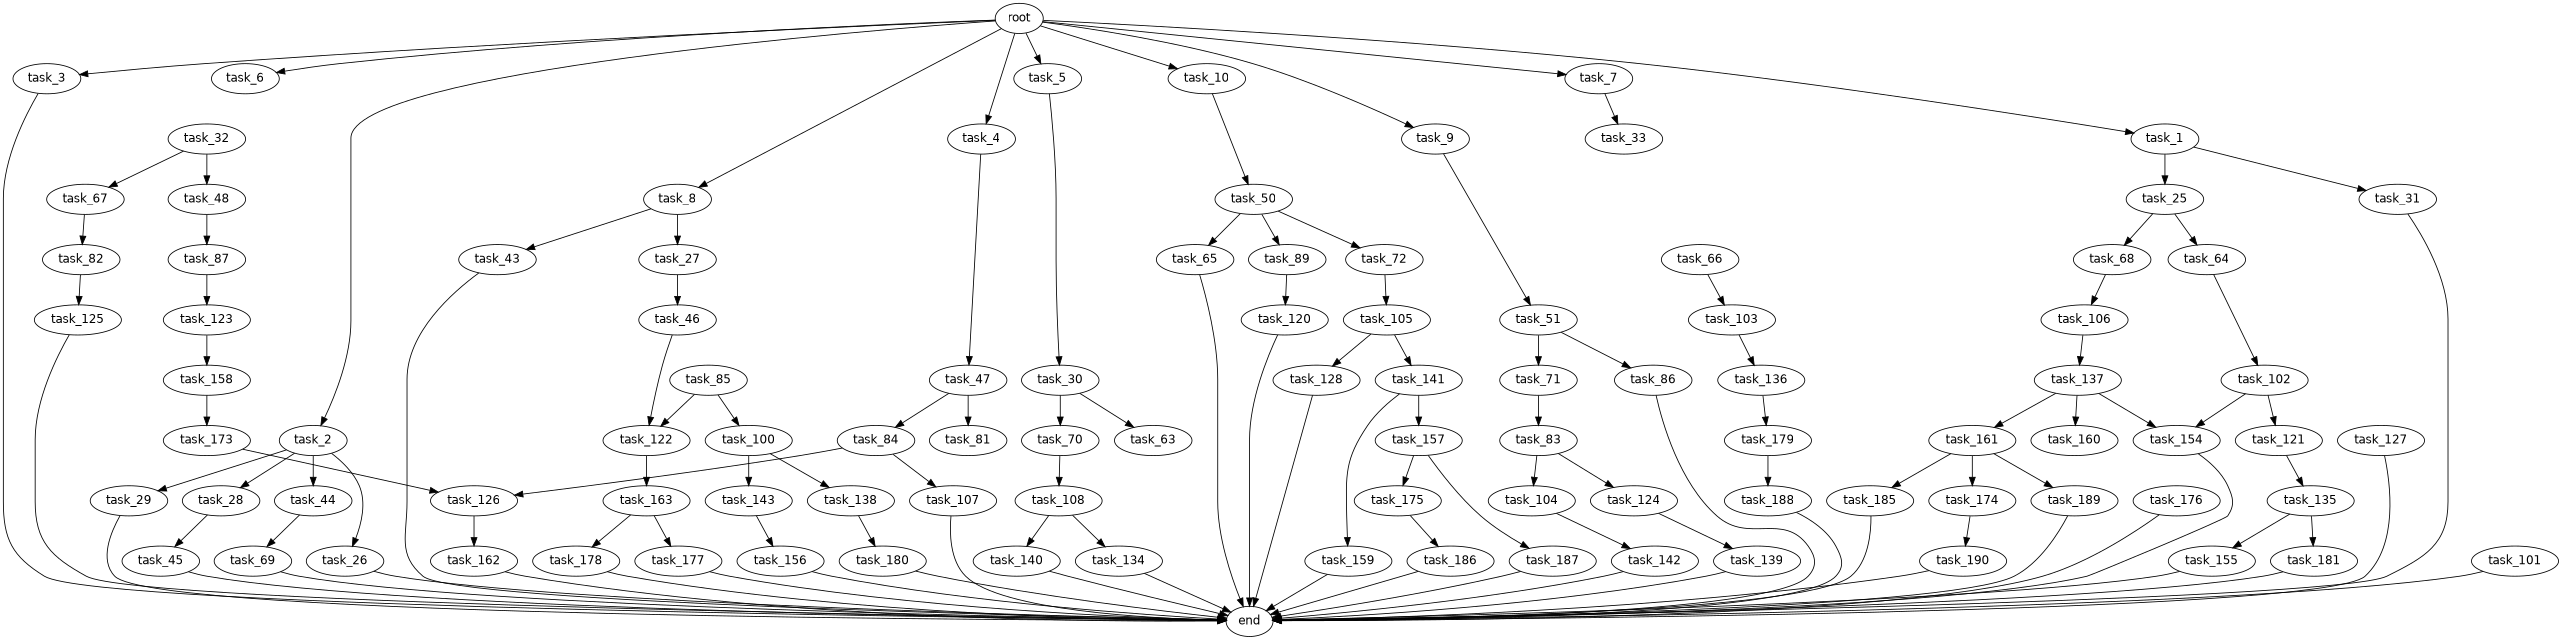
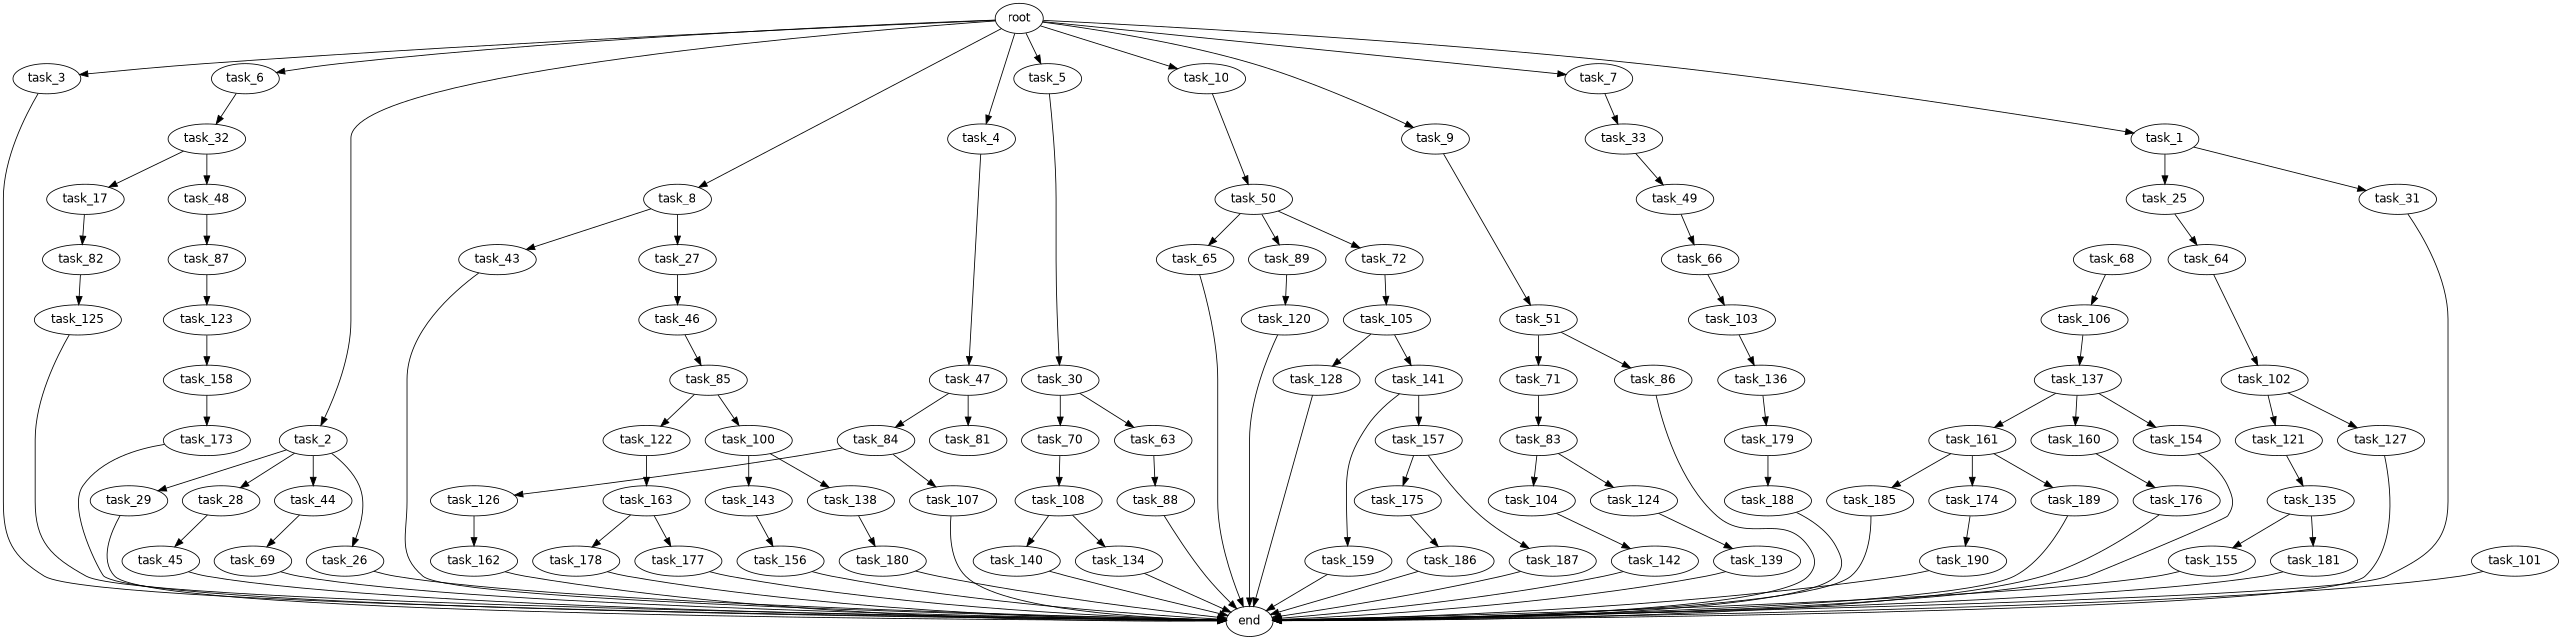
none -> (229, 105)
(85, 199) -> (85, 199)
none -> (1675, 199)
(2141, 226) -> none
(660, 375) -> (691, 346)
(2224, 408) -> (2319, 408)
none -> (2122, 469)
(336, 470) -> (565, 609)
none -> (1156, 501)
